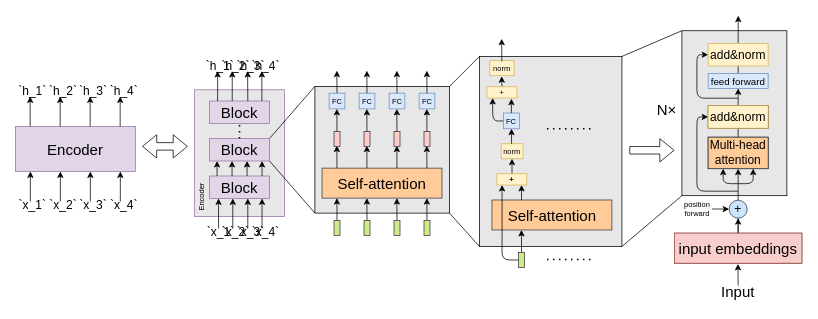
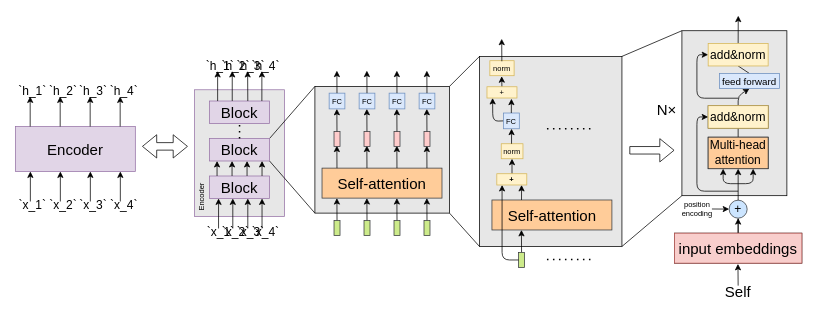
(738, 81) -> (750, 81)
(698, 209) -> (698, 209)
(738, 291) -> (738, 291)
